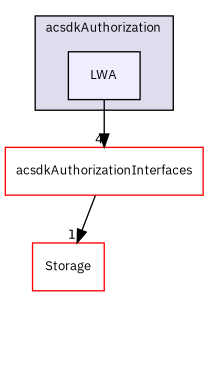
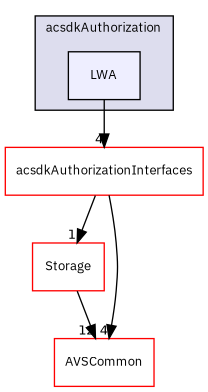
none -> (104, 362)
